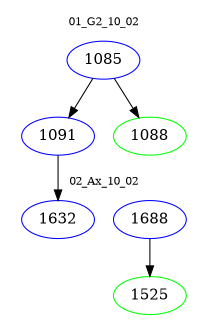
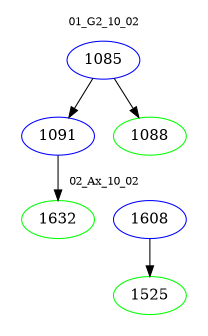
(58, 220) -> (58, 220)
(150, 220) -> (150, 220)
